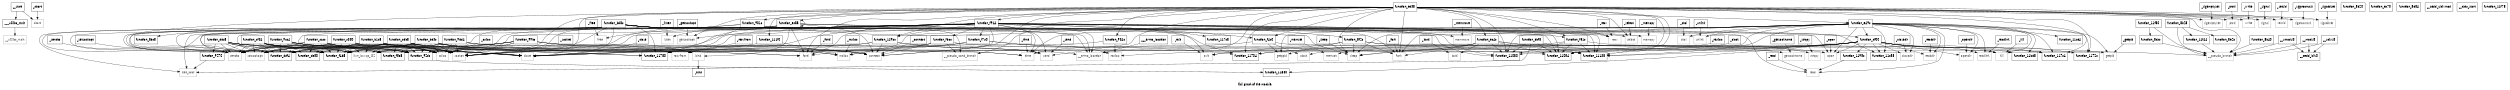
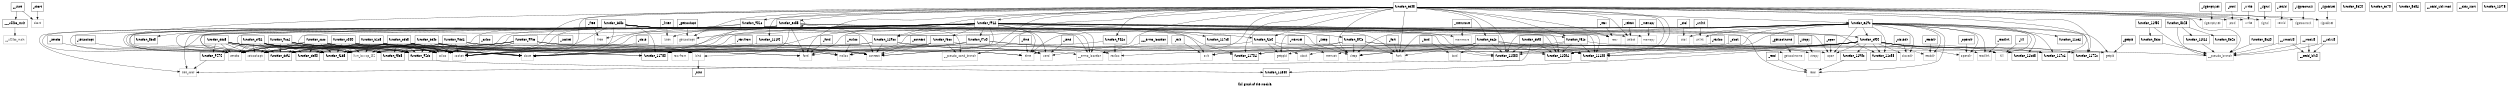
(1845, 9) -> none
(261, 48) -> none
